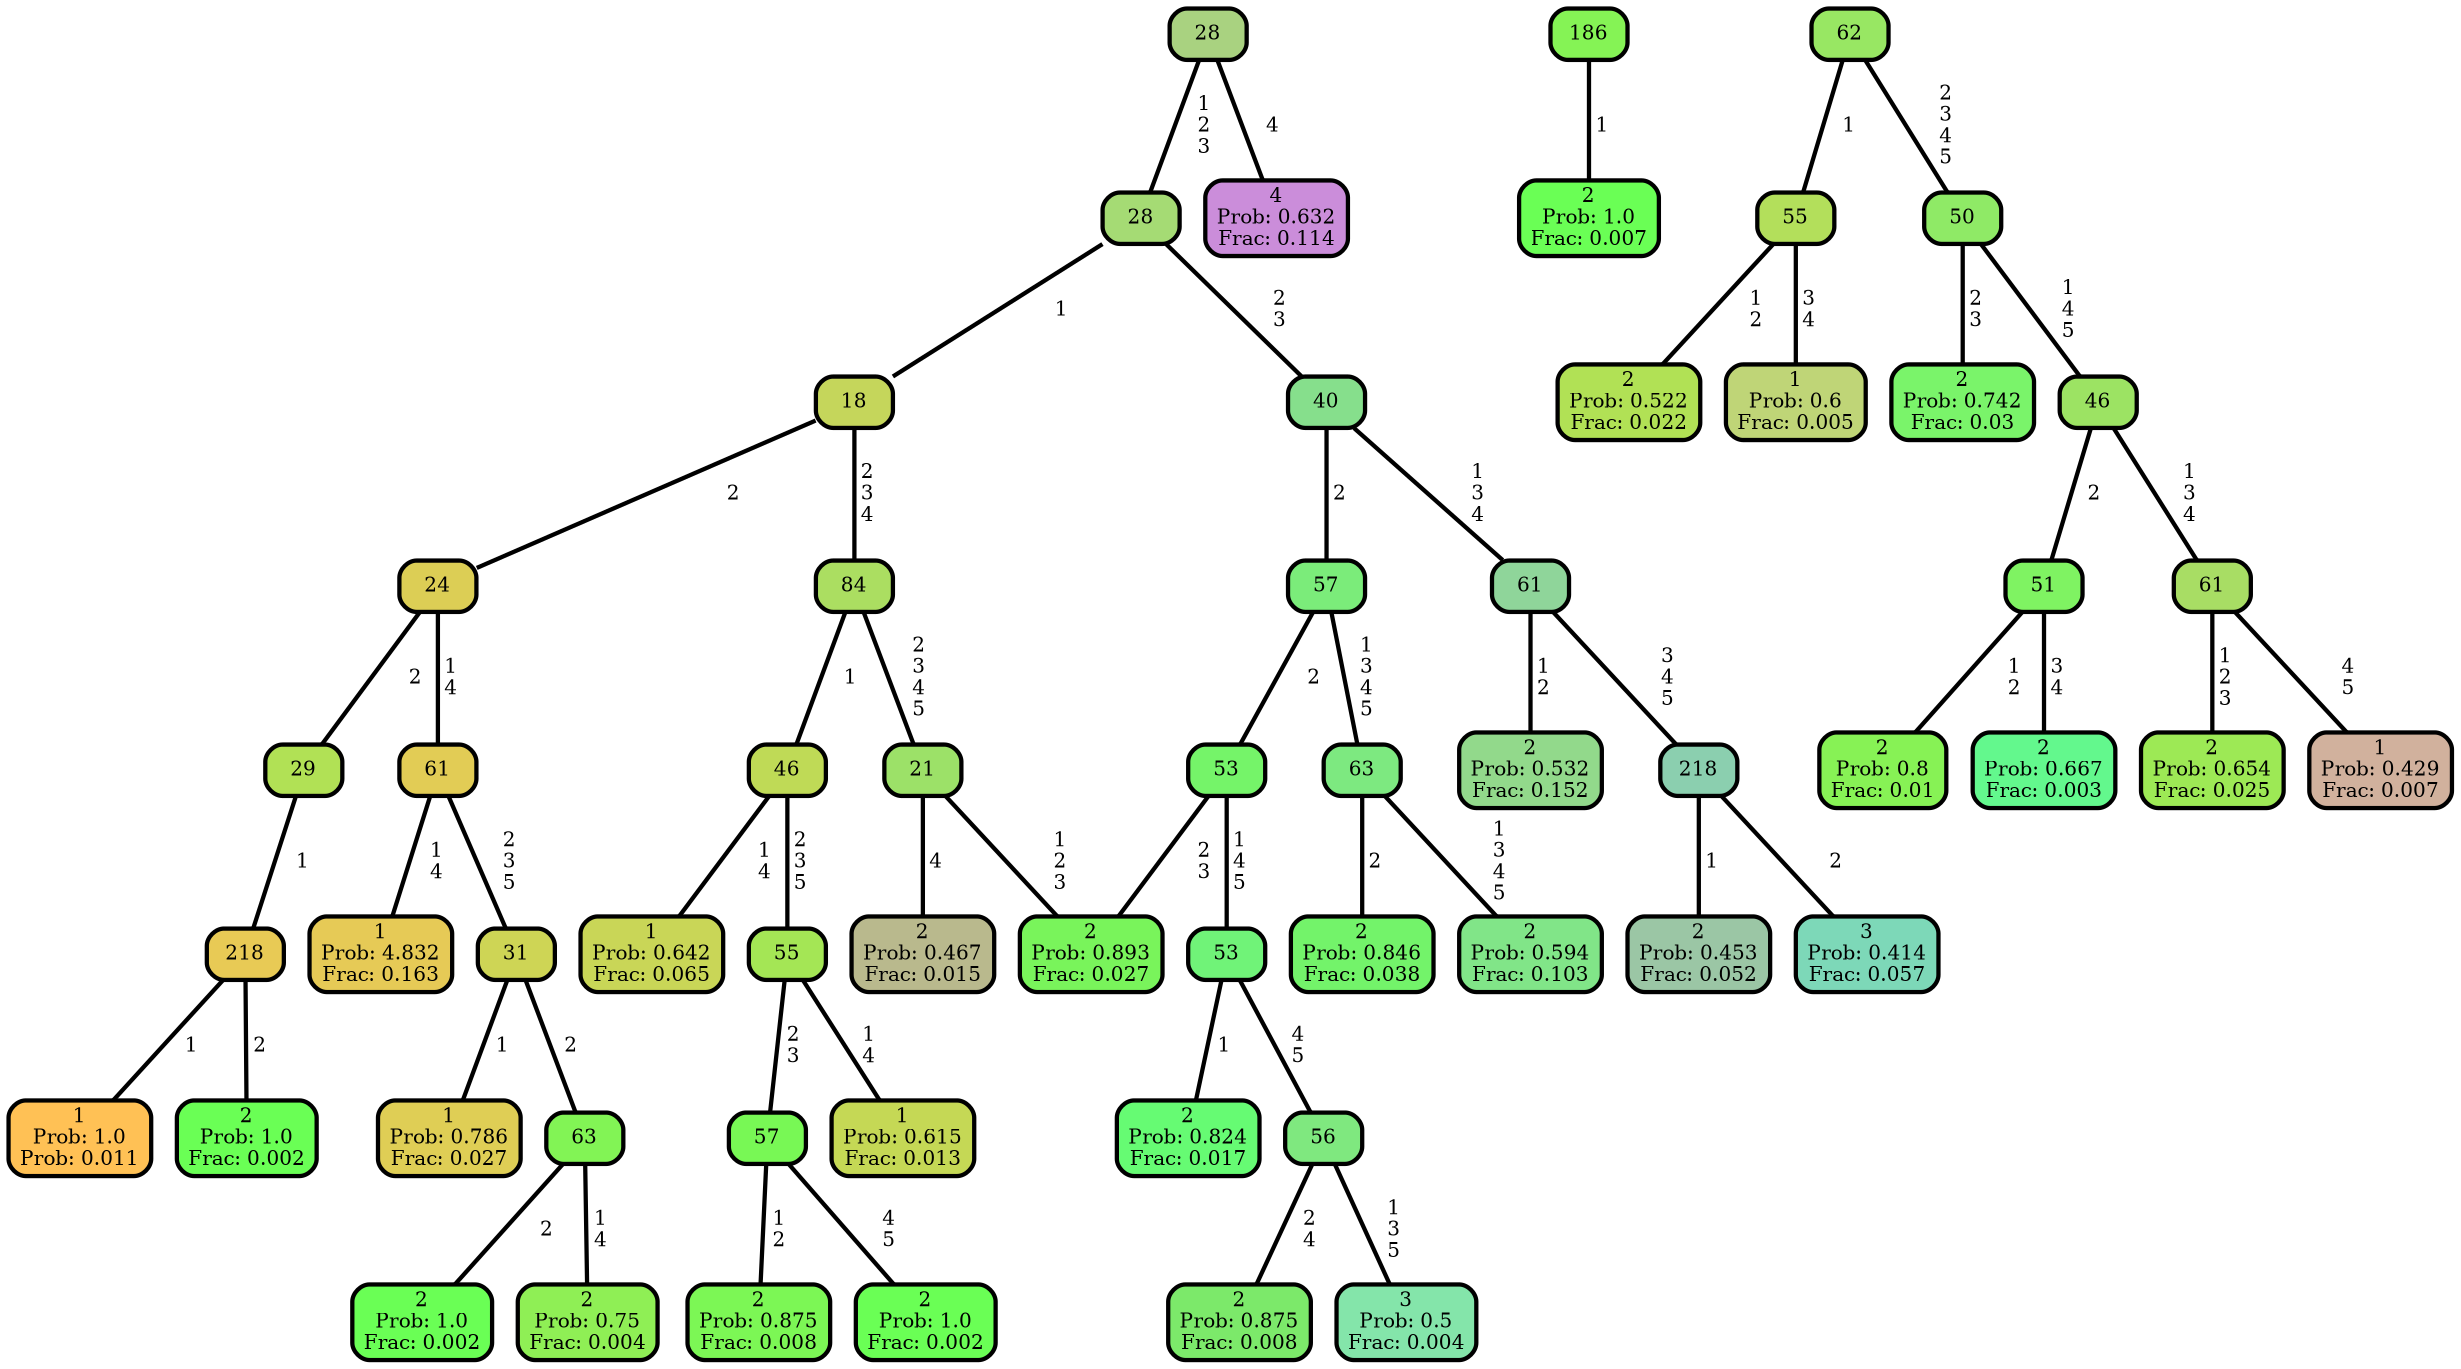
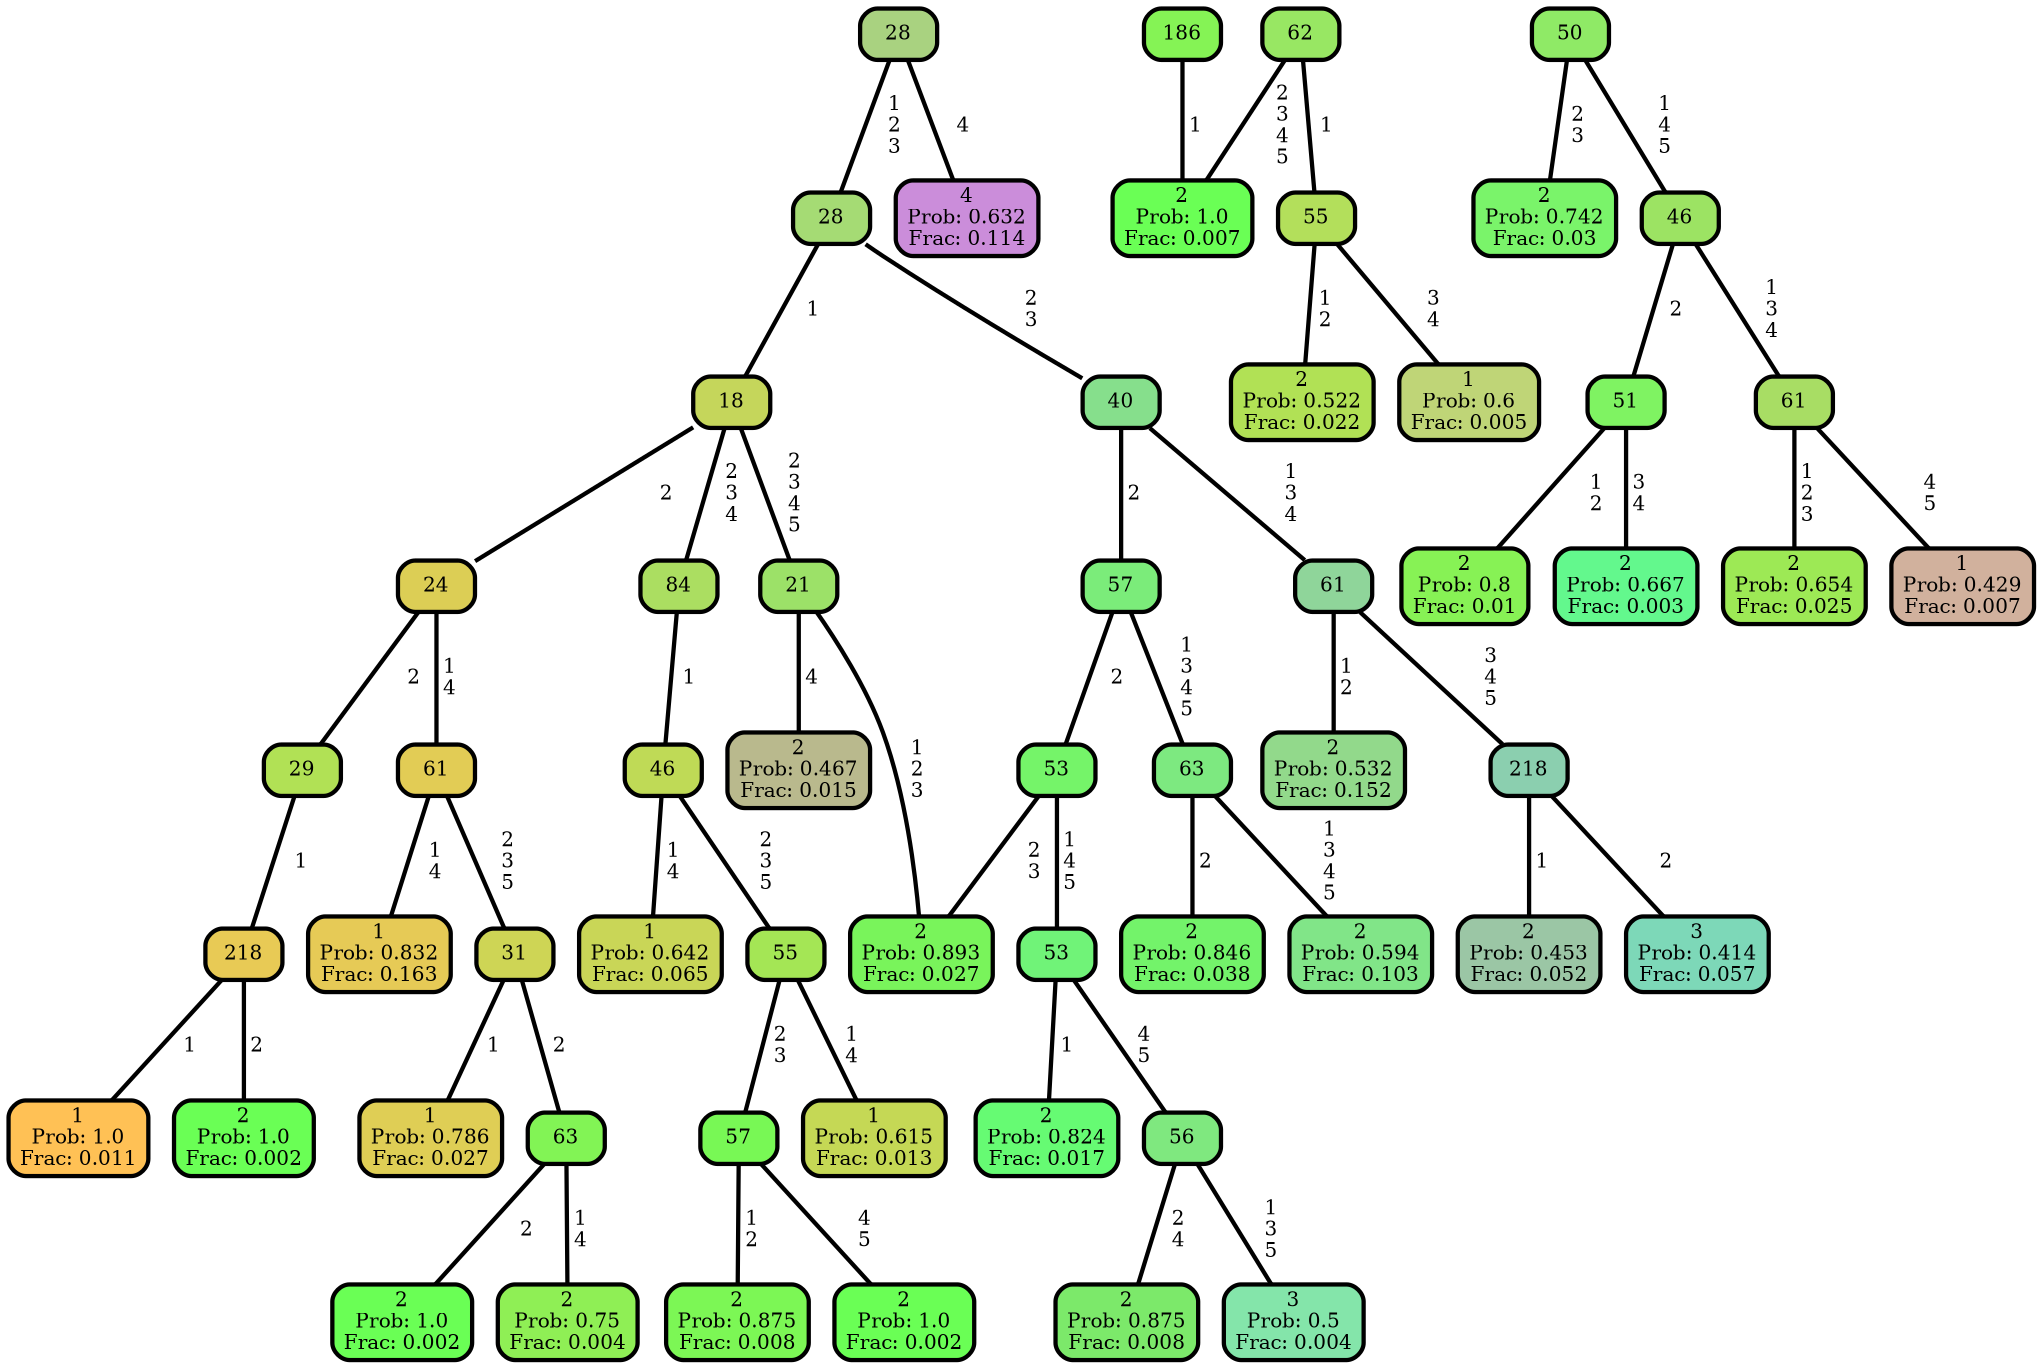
(1906, 126) -> (1246, 120)
(889, 678) -> (765, 494)
(381, 954) -> (379, 954)
(80, 1138) -> (78, 1138)
